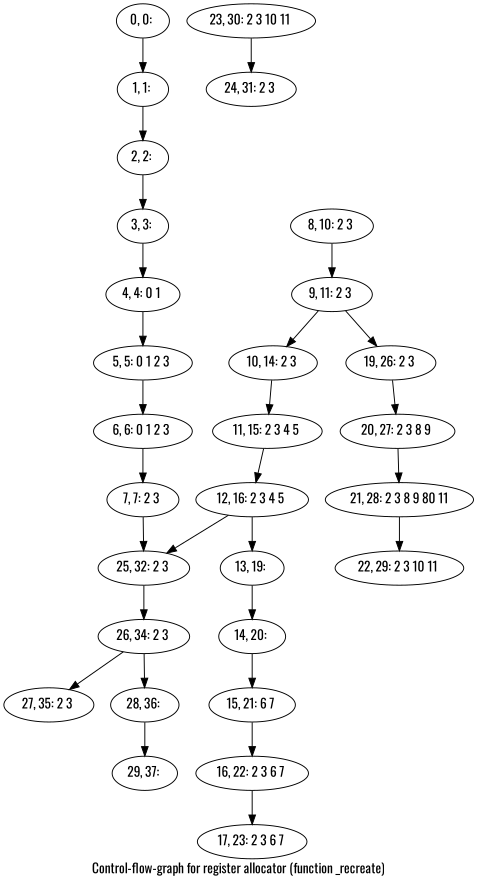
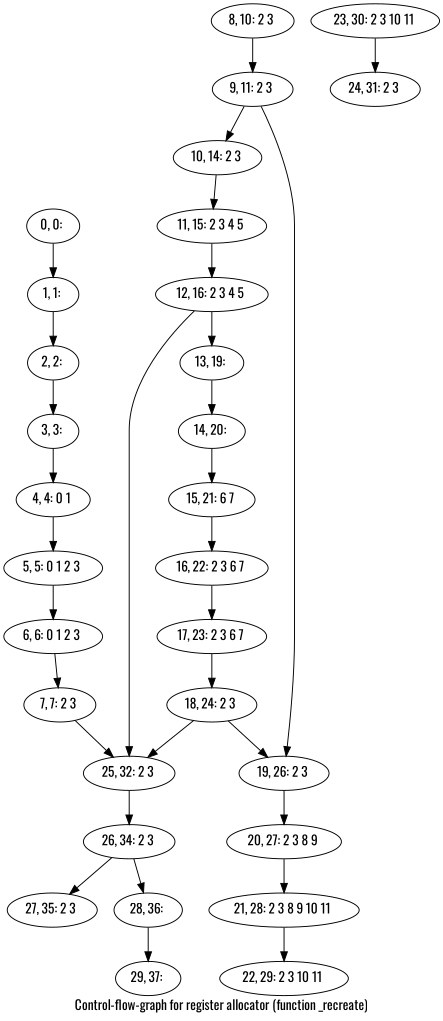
(399, 500) -> (284, 910)
none -> (212, 705)
